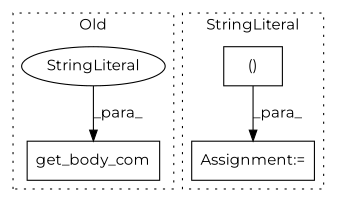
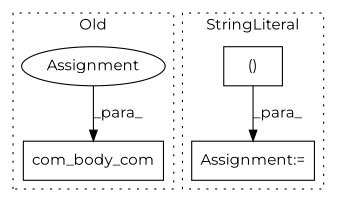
(93, 66) -> (93, 66)
(93, 161) -> (93, 161)
